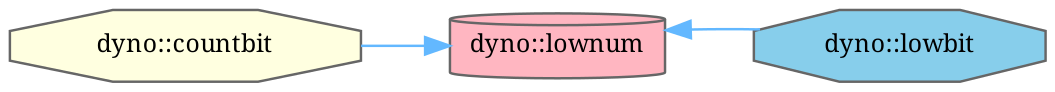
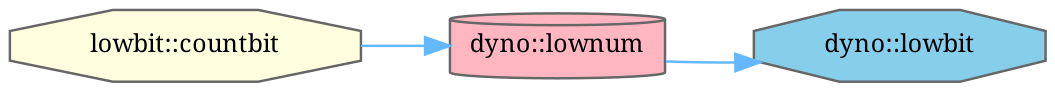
(726, 29) -> (700, 62)
(185, 46) -> (185, 46)
